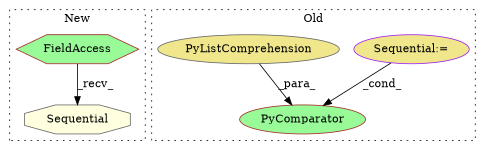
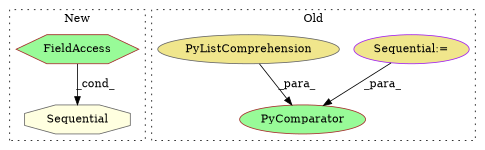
(96, 84) -> (96, 84)
(382, 84) -> (382, 84)
